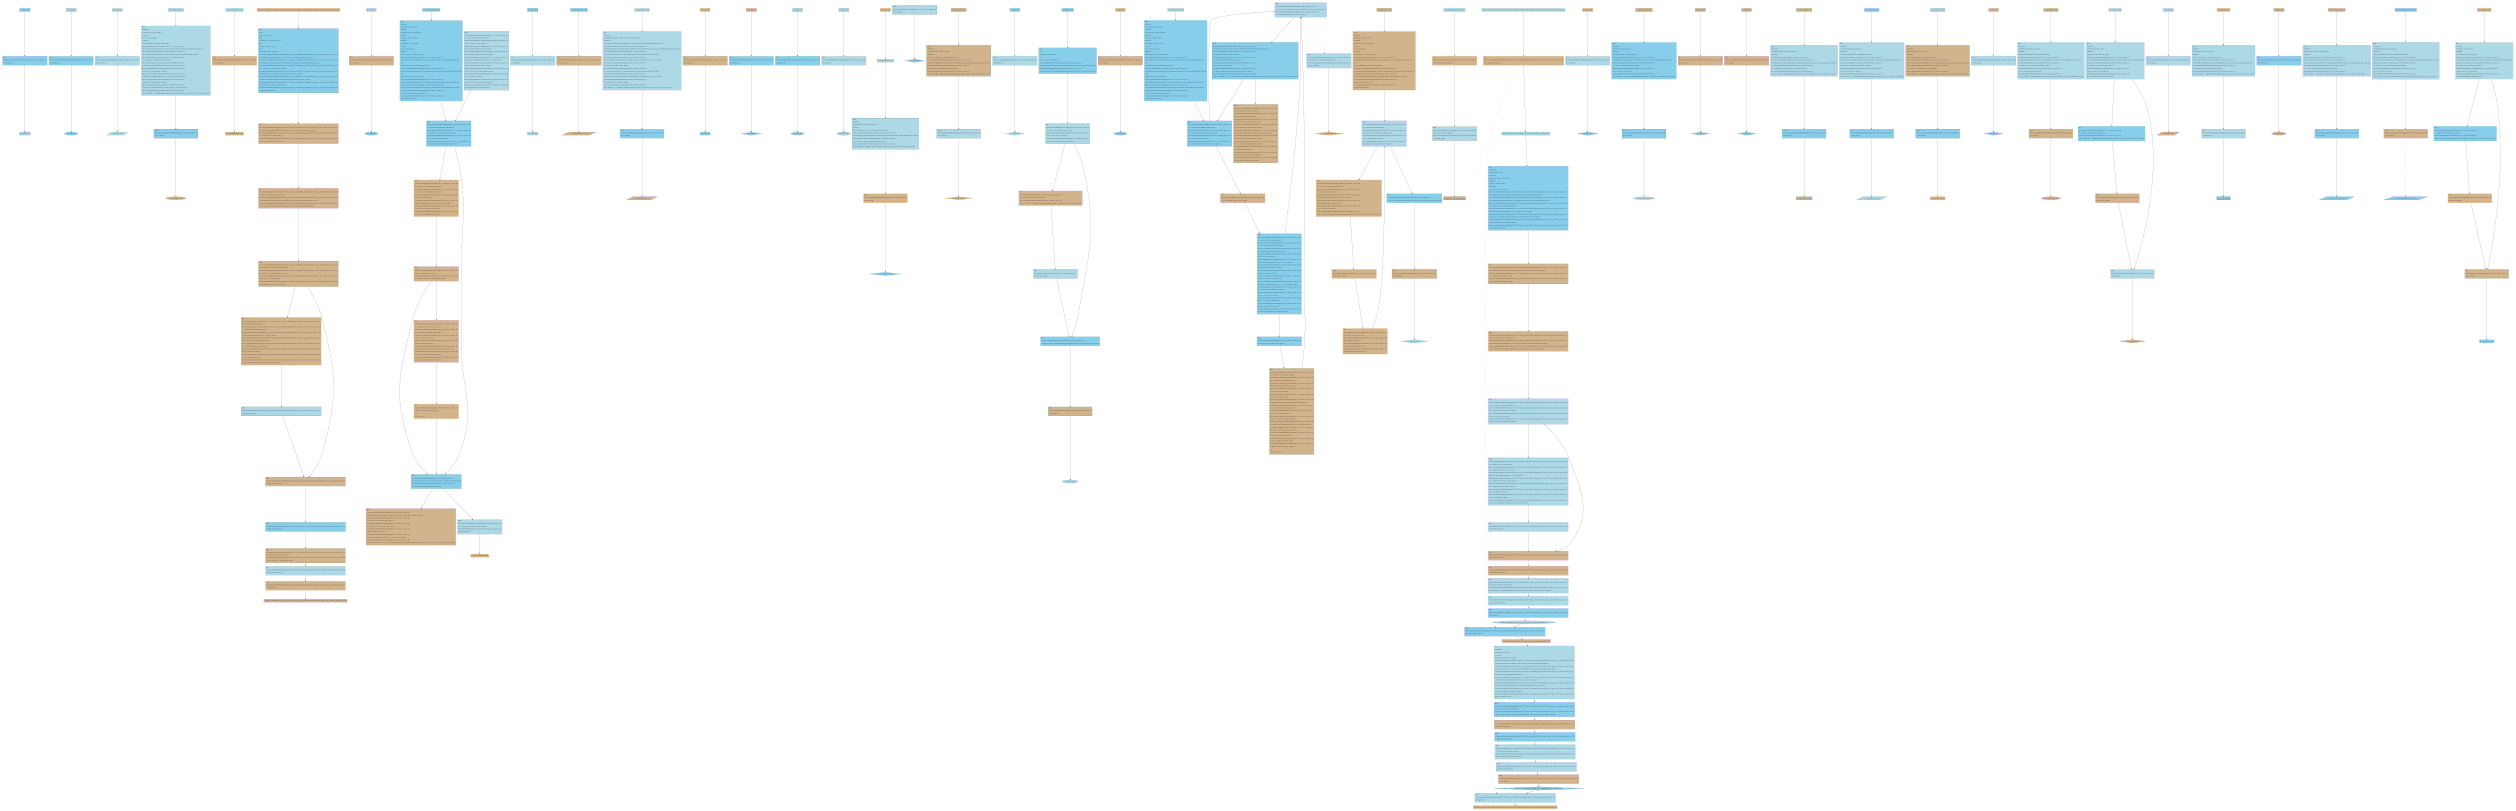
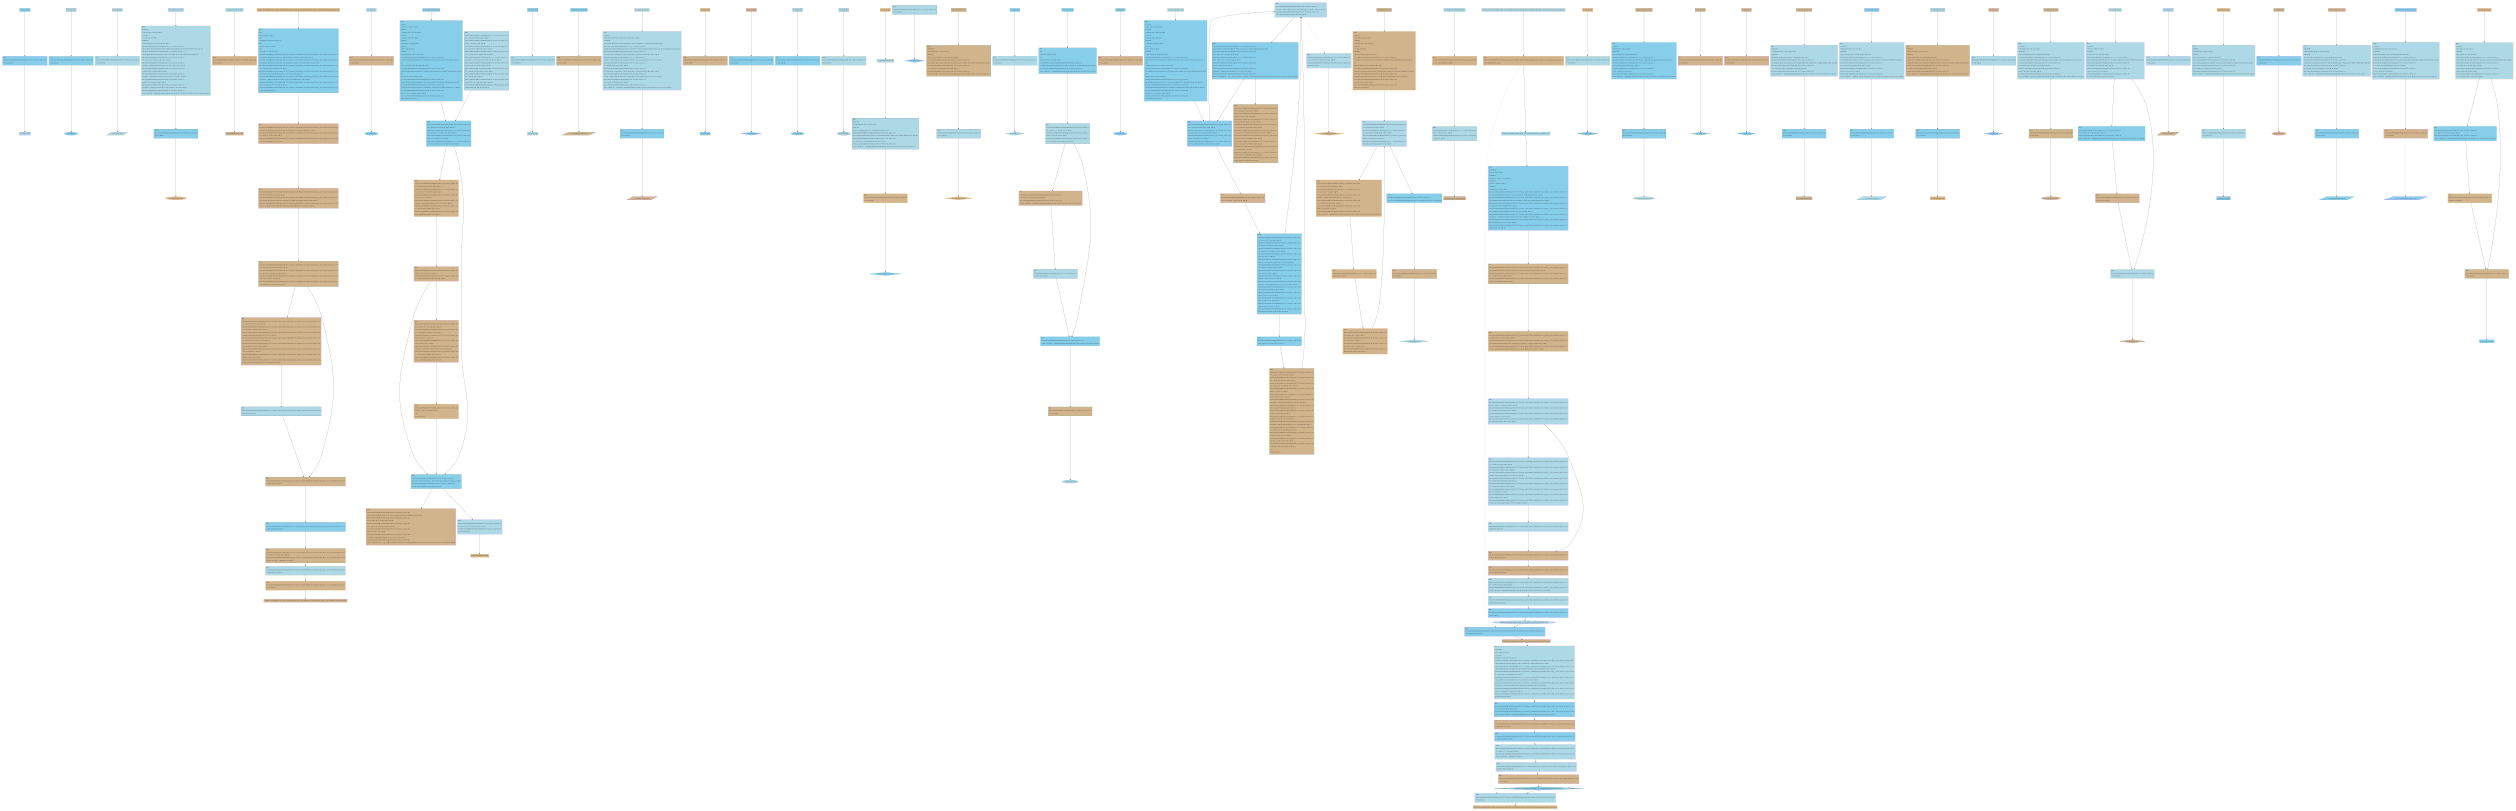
(1120, 10) -> (1120, 10)
